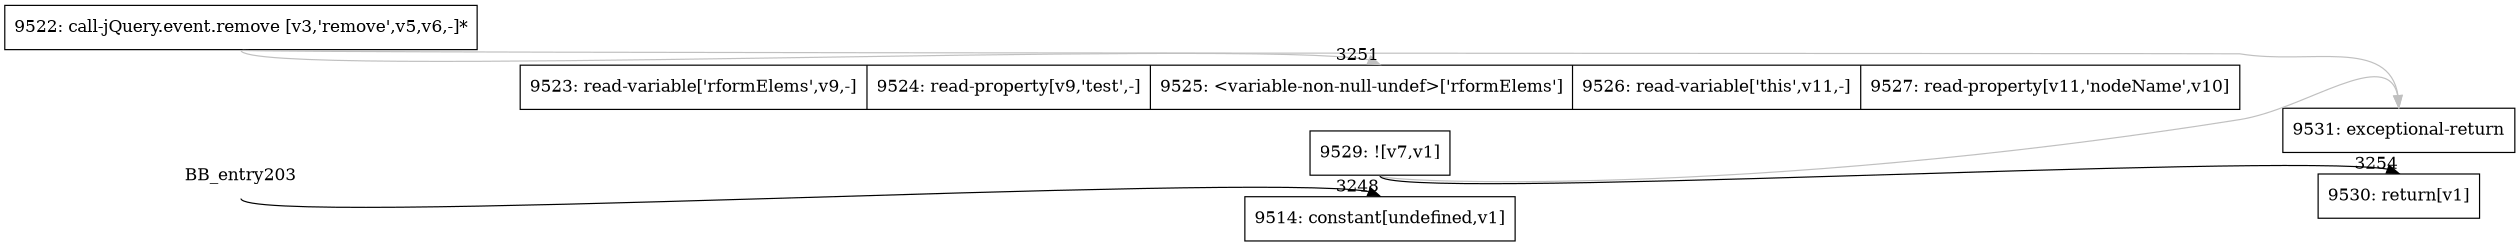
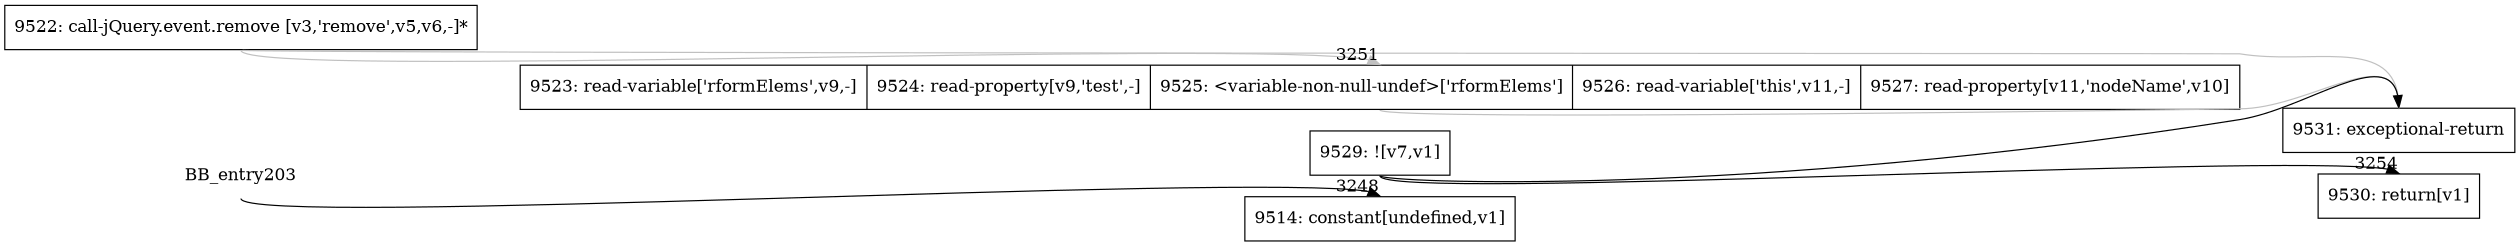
none -> (1896, 113)
(1898, 162) -> (1898, 162)
